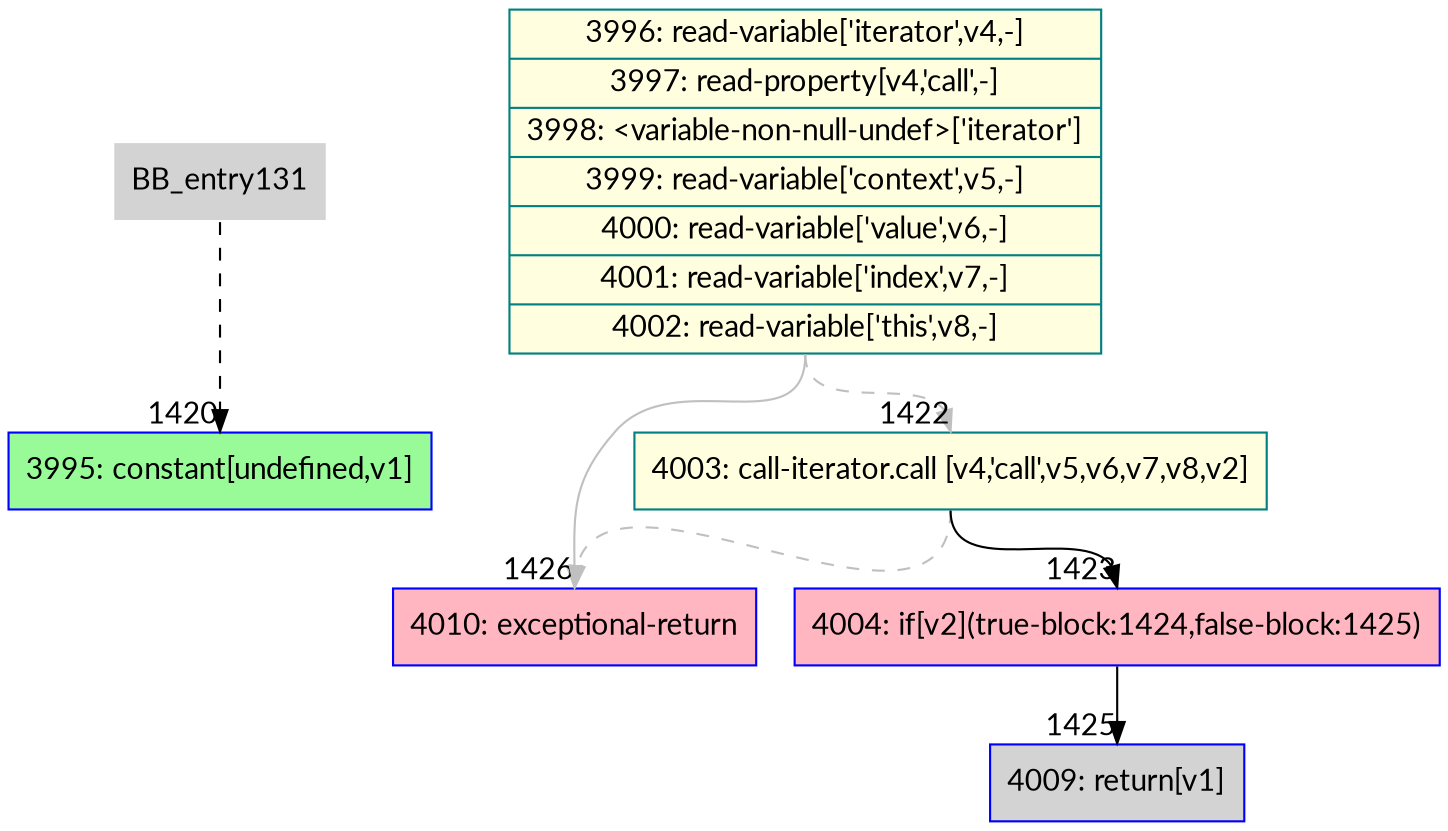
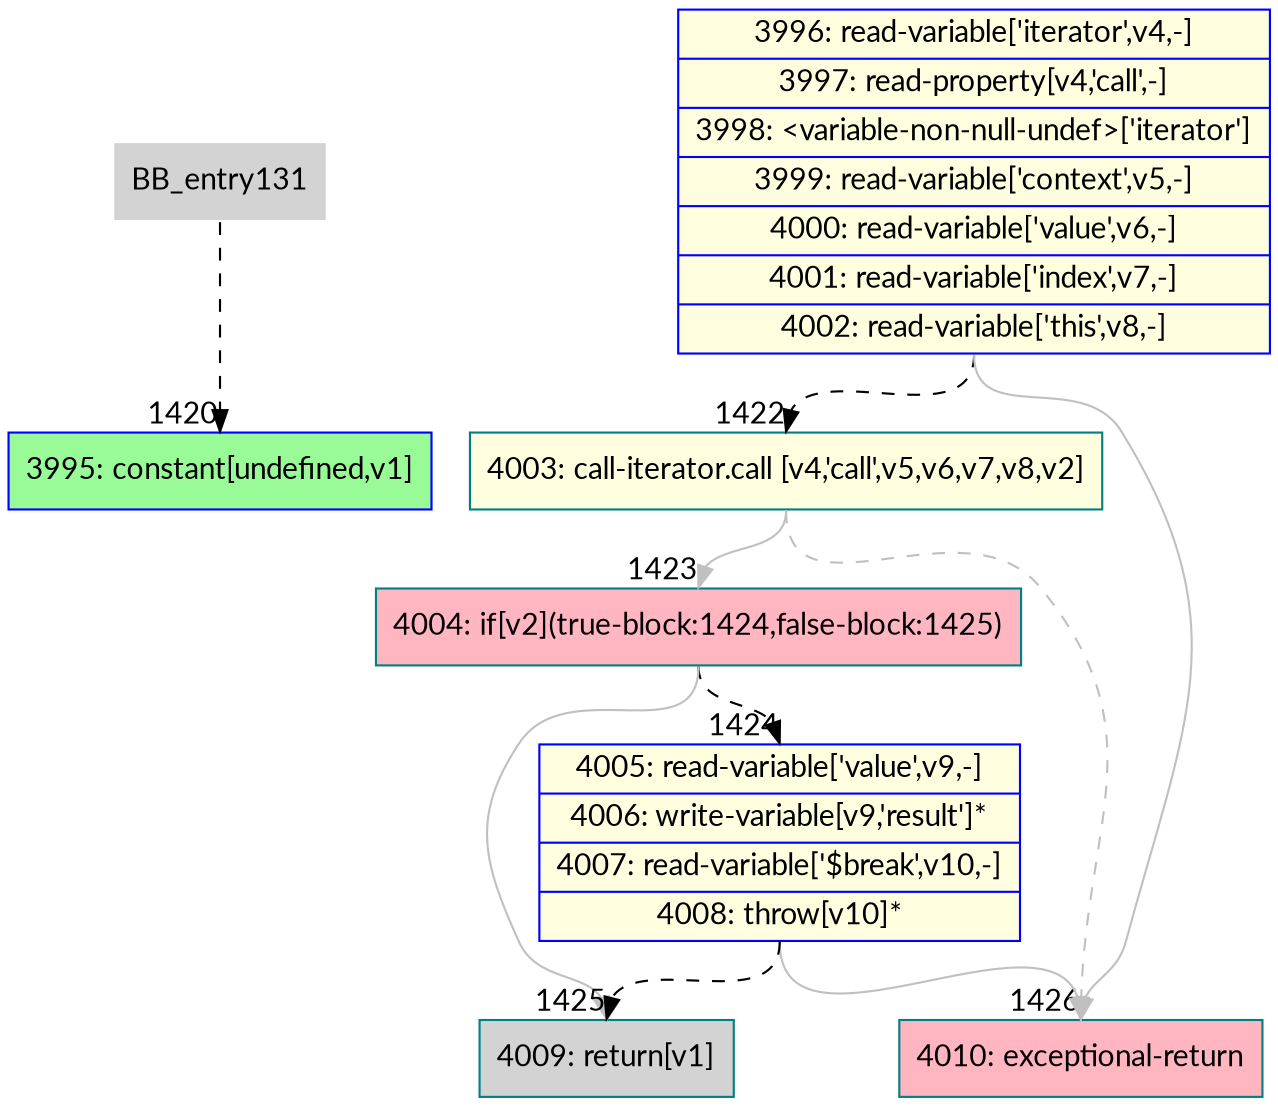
(805, 182) -> (974, 182)
(867, 393) -> (891, 394)
(1023, 549) -> (753, 546)
(575, 627) -> (1081, 1058)
(1117, 627) -> (699, 627)
(1117, 694) -> (497, 787)
(1117, 783) -> (607, 1058)
none -> (780, 843)
